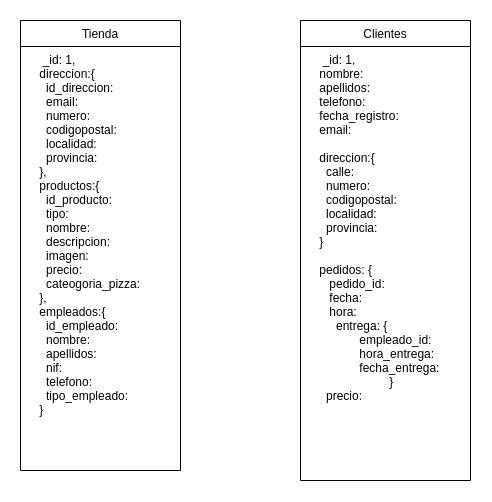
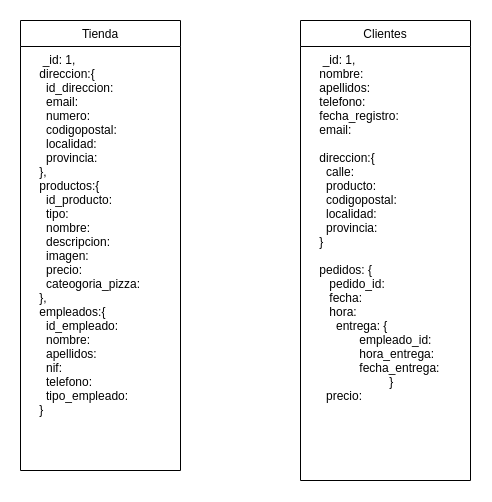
(323, 60) -> (323, 60)
